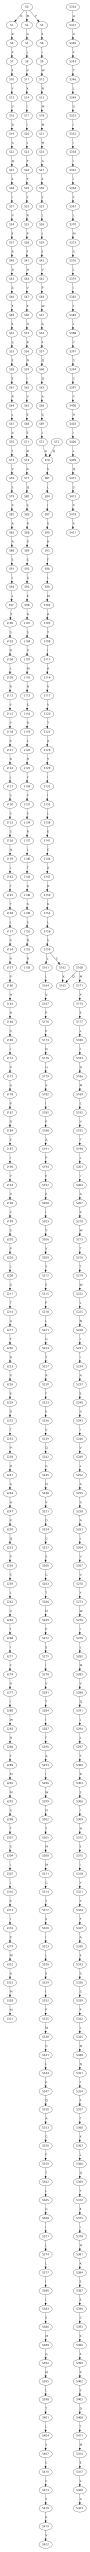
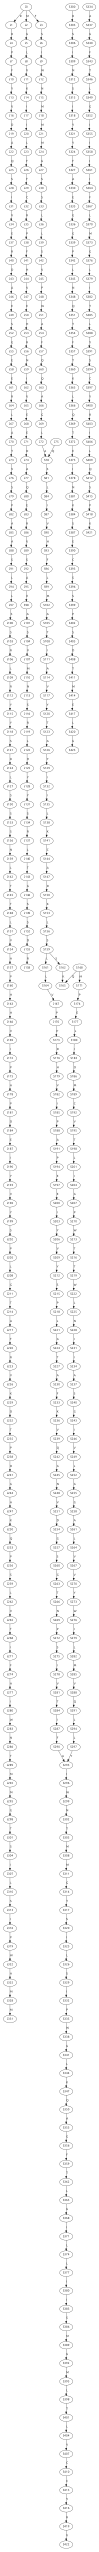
(80, 1755) -> (70, 1755)
